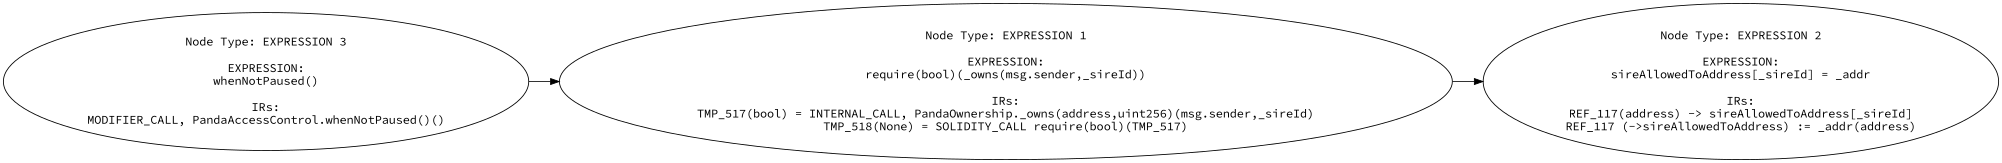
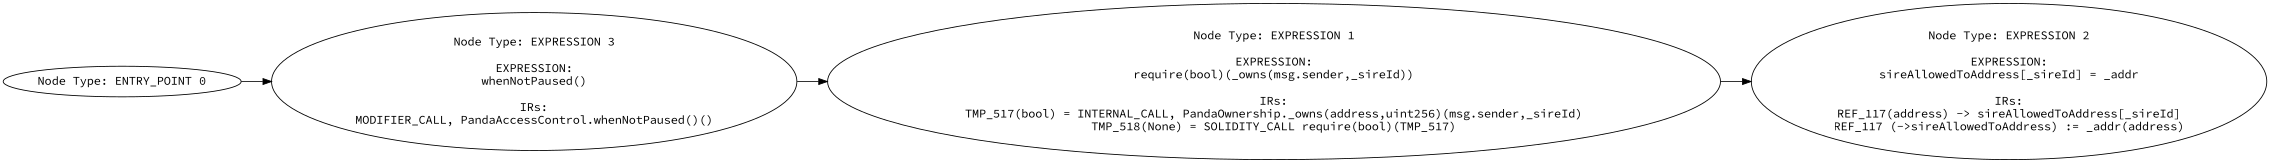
none -> (122, 82)
